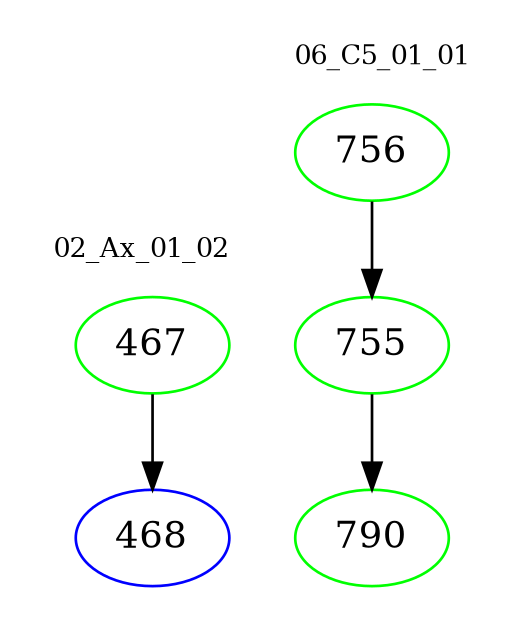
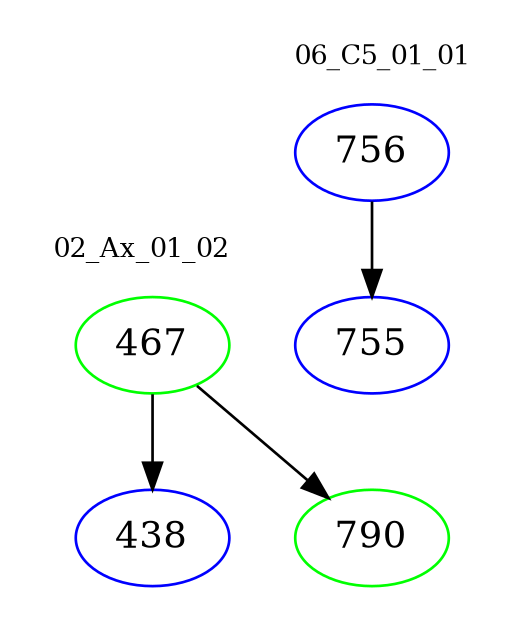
(372, 153) -> (372, 153)
(372, 345) -> (372, 345)
(372, 428) -> (233, 416)
(153, 538) -> (153, 538)
